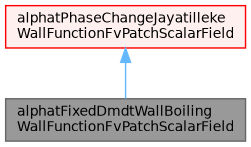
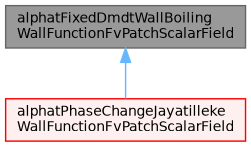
(126, 81) -> (126, 81)
